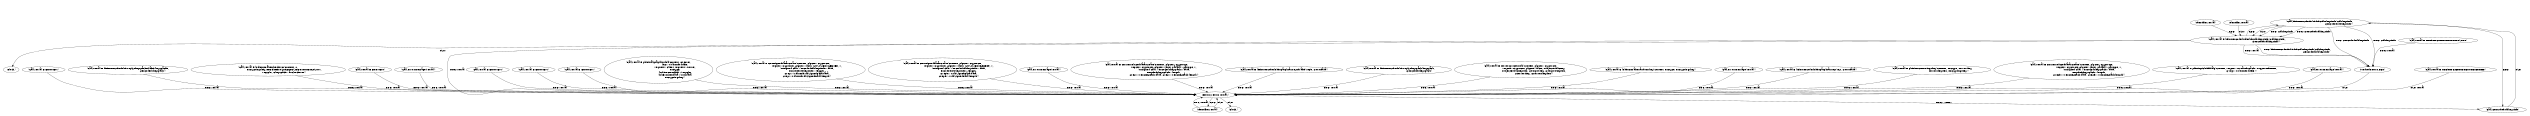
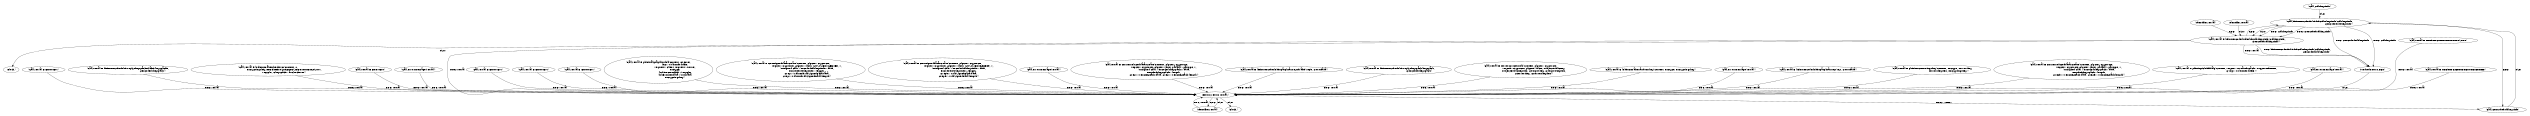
none -> (2320, 6)
(2388, 46) -> (1844, 93)
(2417, 88) -> (2417, 88)
